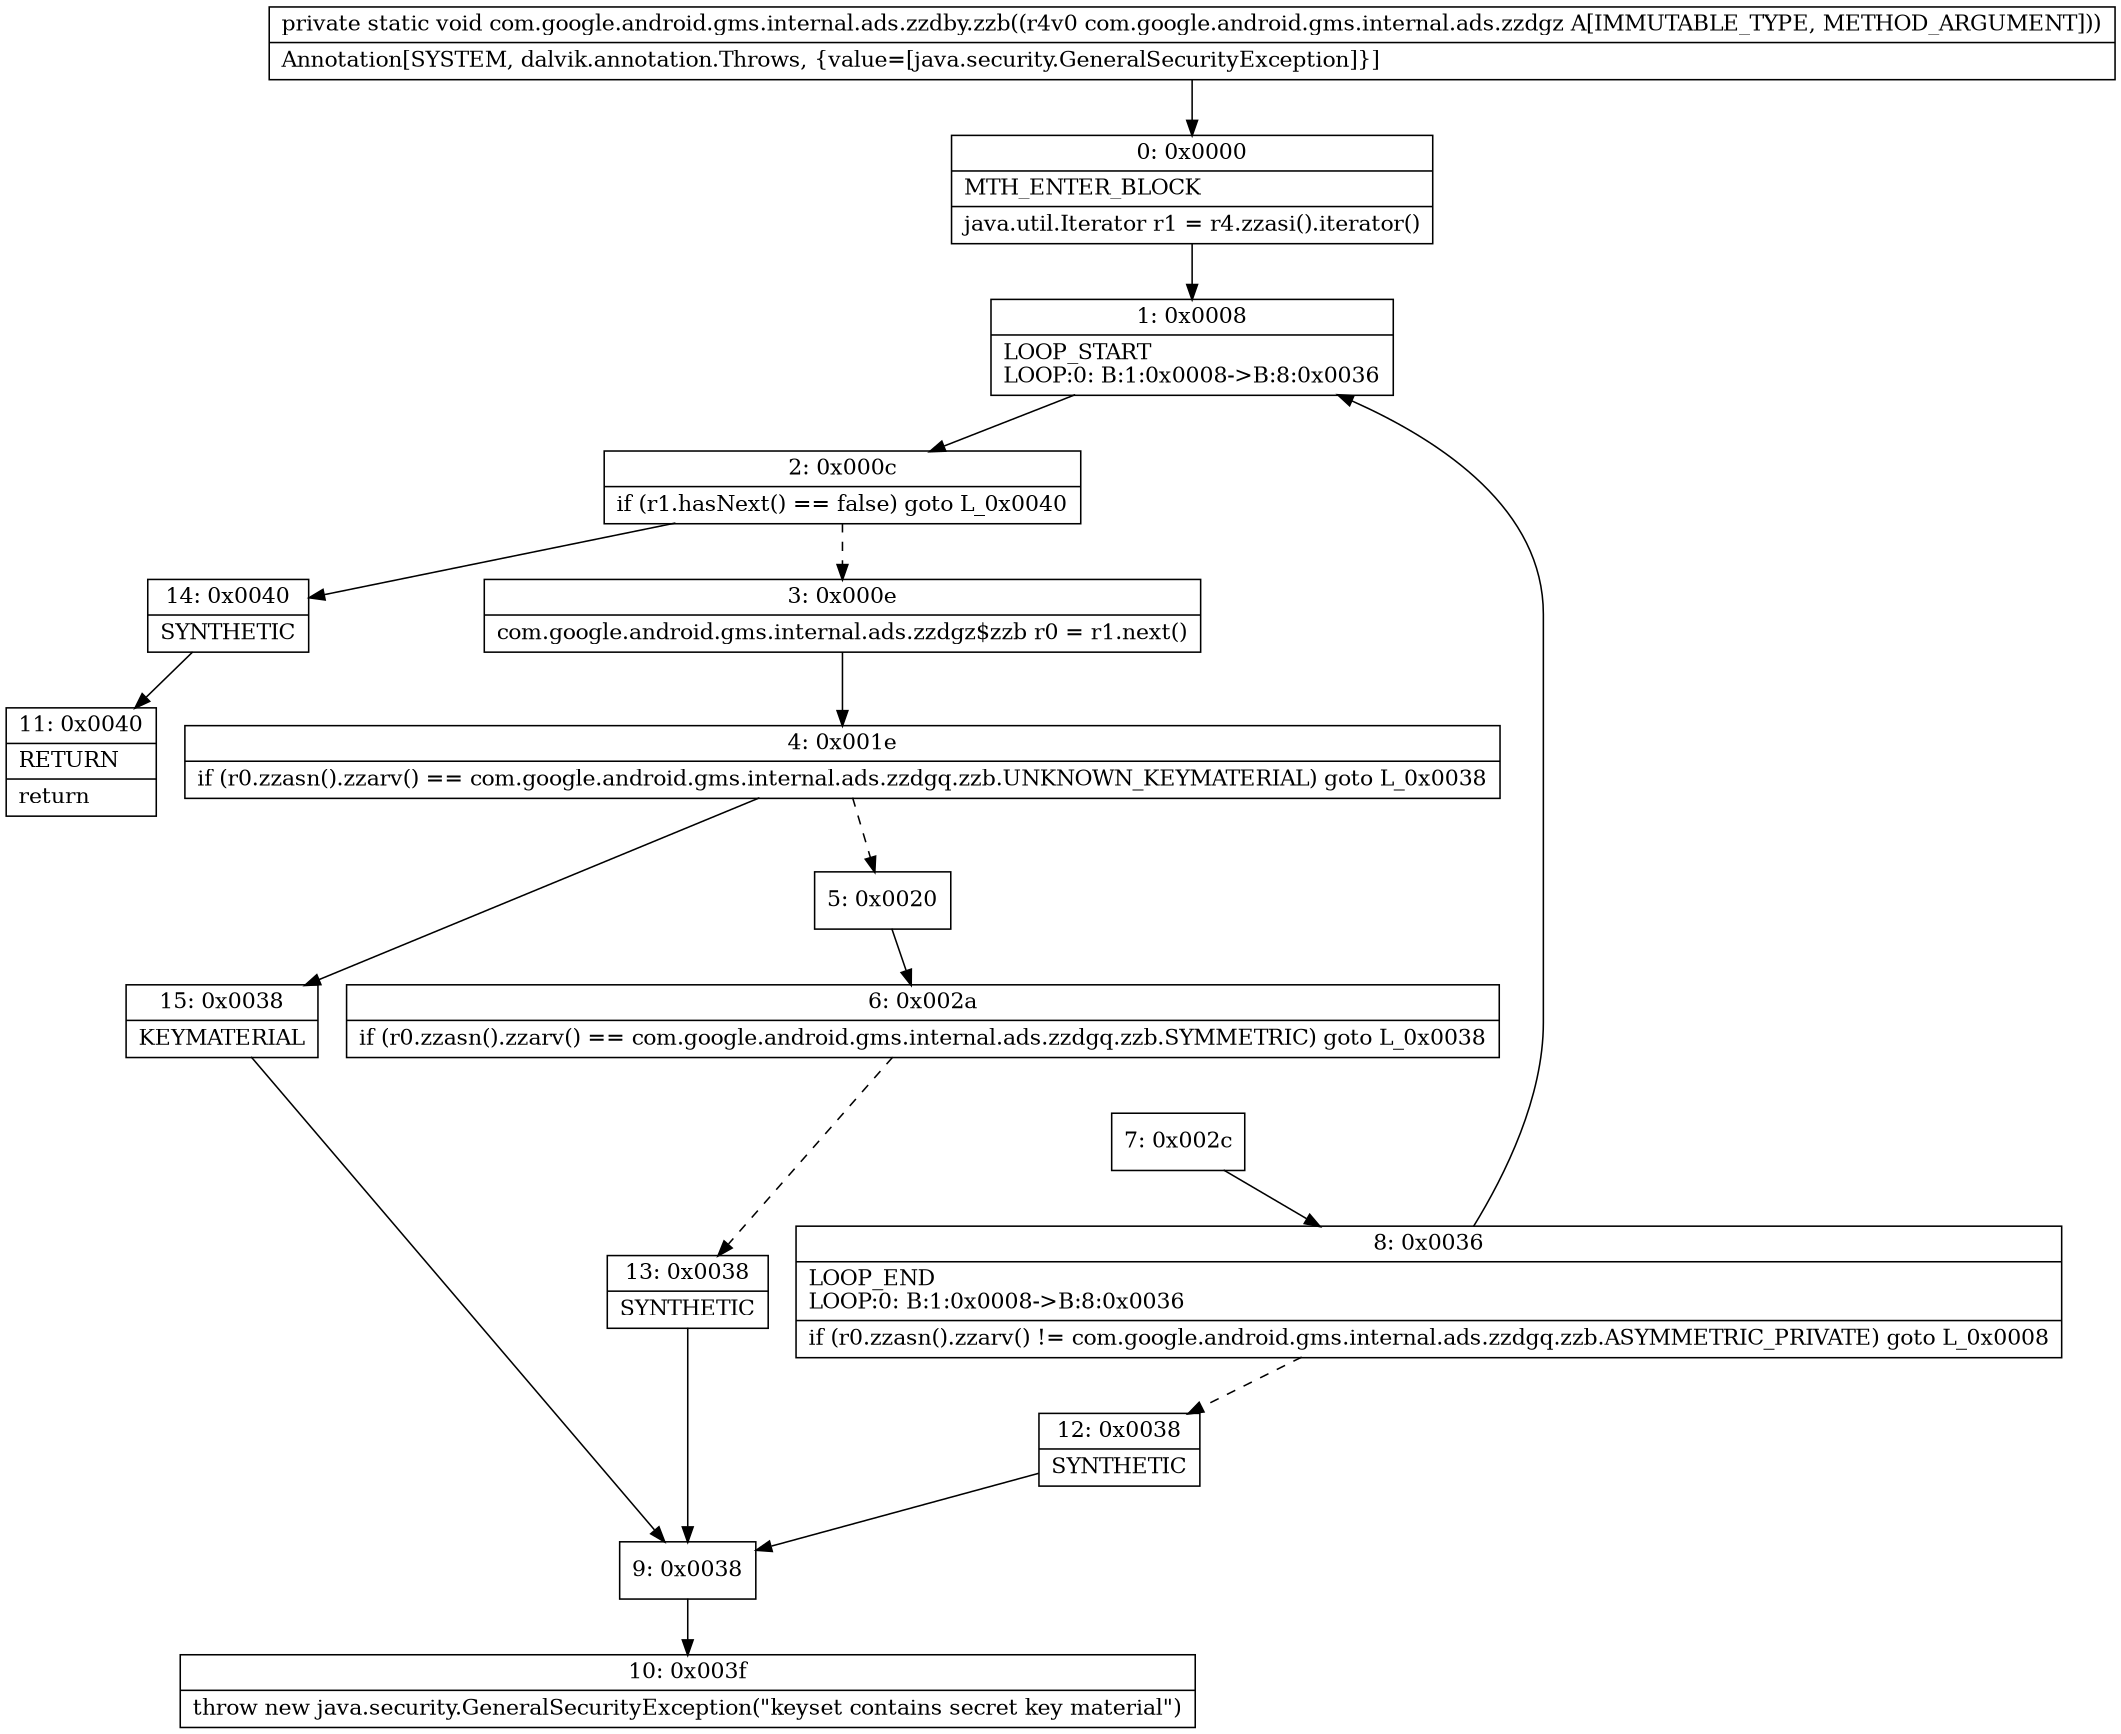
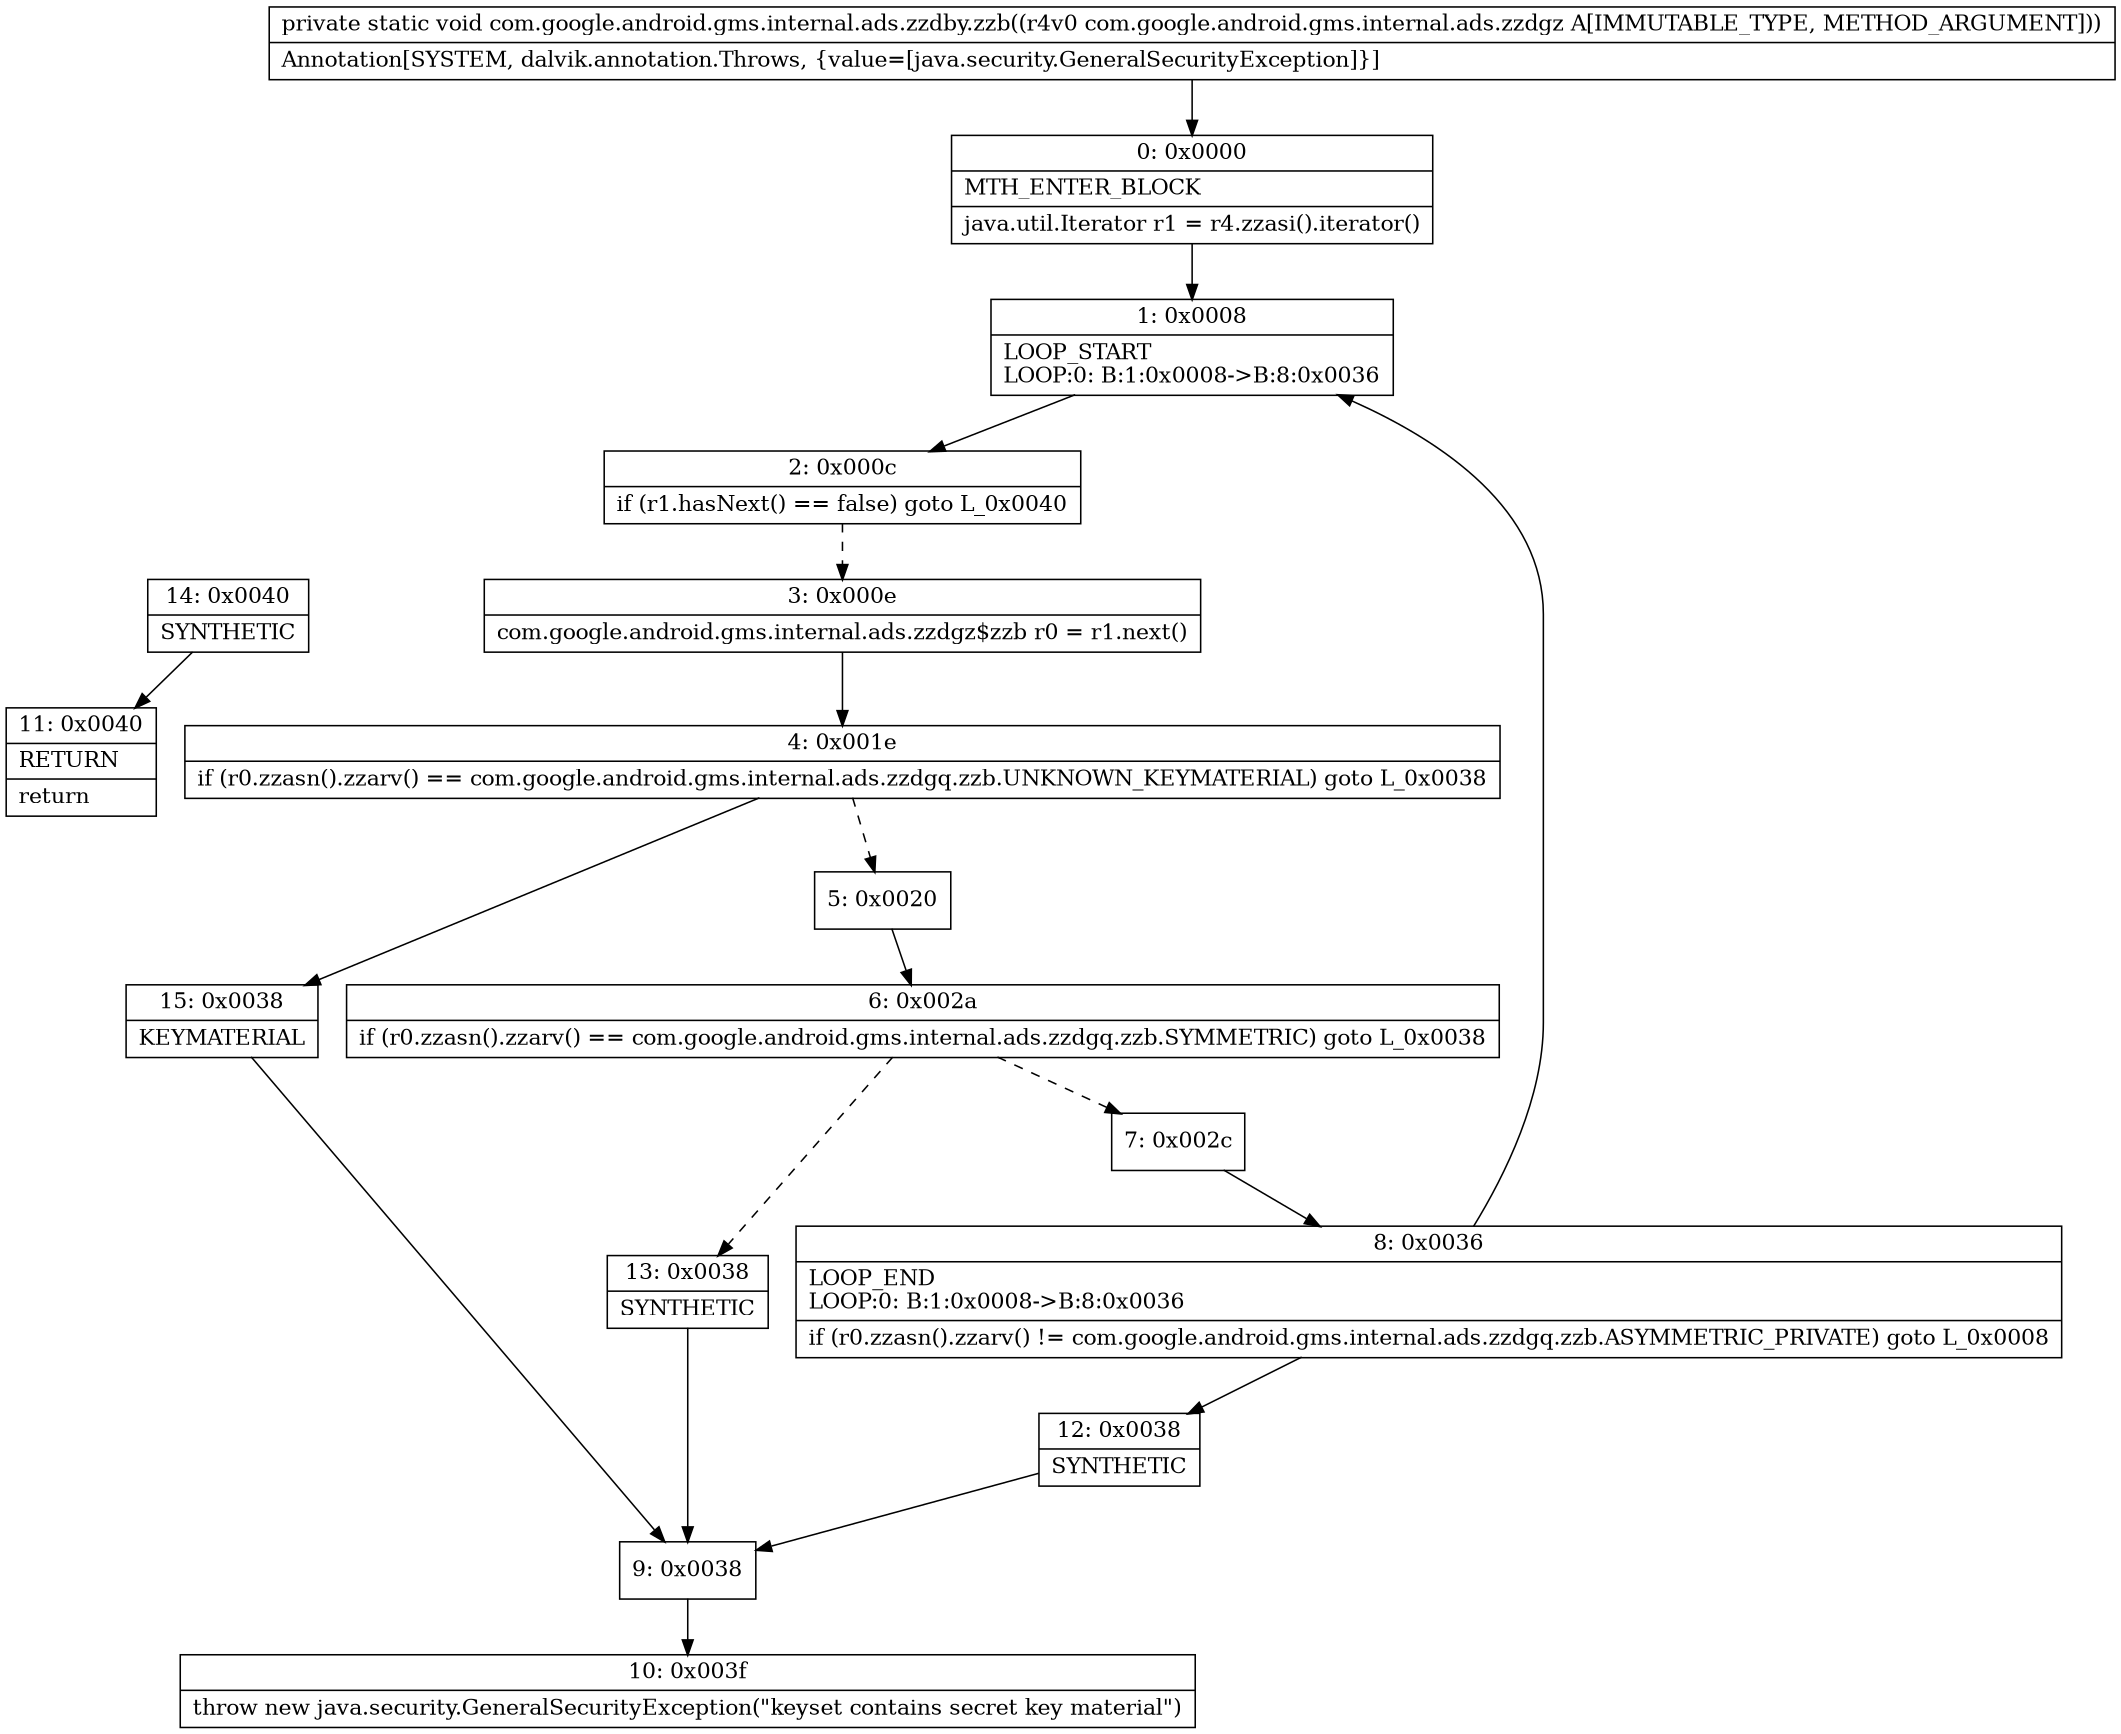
(500, 559) -> none
none -> (1052, 1082)
(1252, 1382) -> (1252, 1382)
